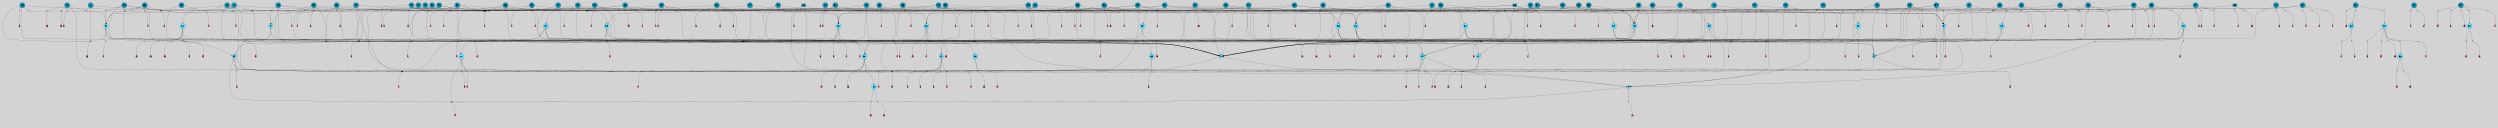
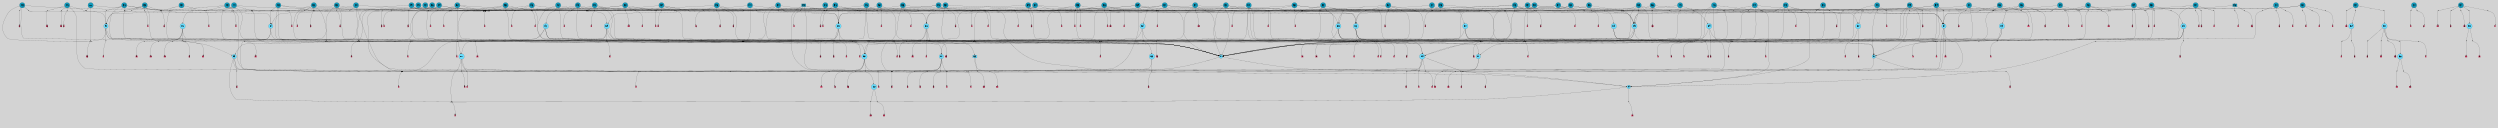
(1515, 5) -> (1515, 5)
(975, 57) -> (975, 57)
